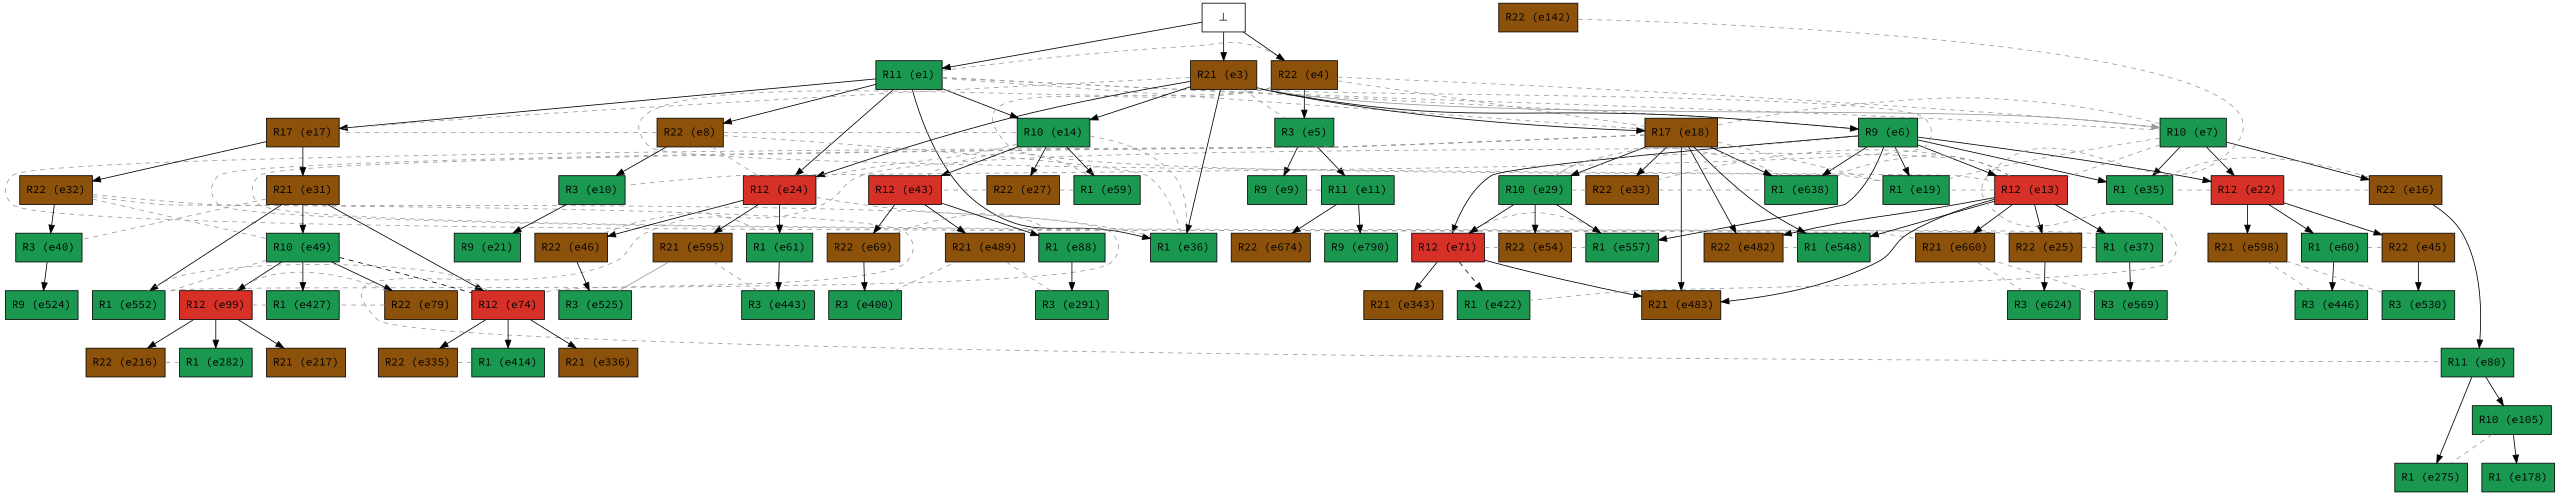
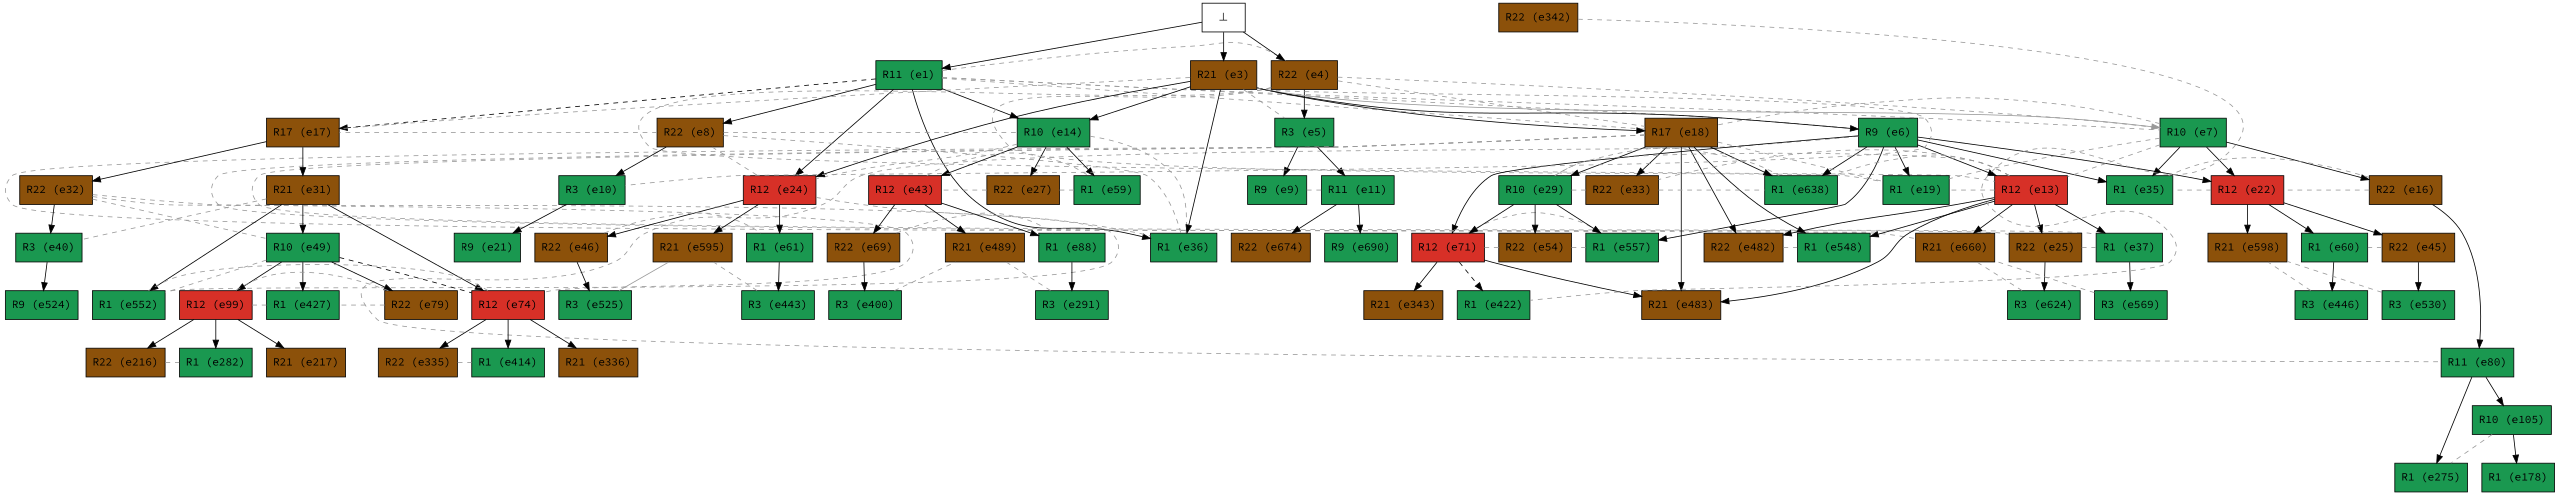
(1538, 18) -> (1538, 18)
(612, 103) -> (612, 103)
(1361, 248) -> (1361, 248)
